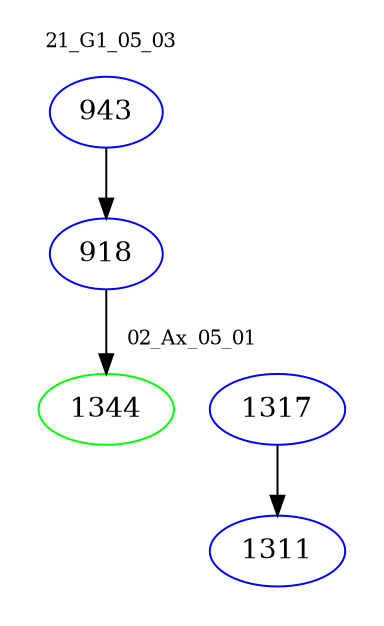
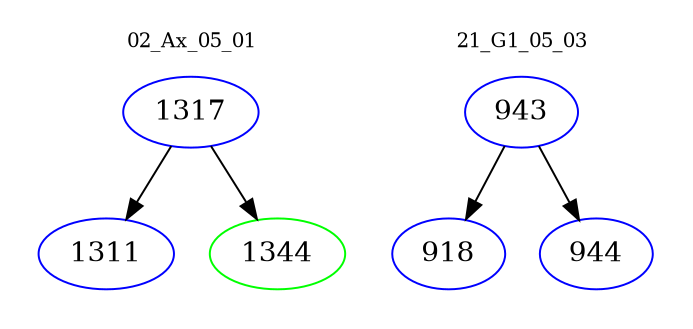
none -> (596, 254)
(106, 333) -> (229, 174)
